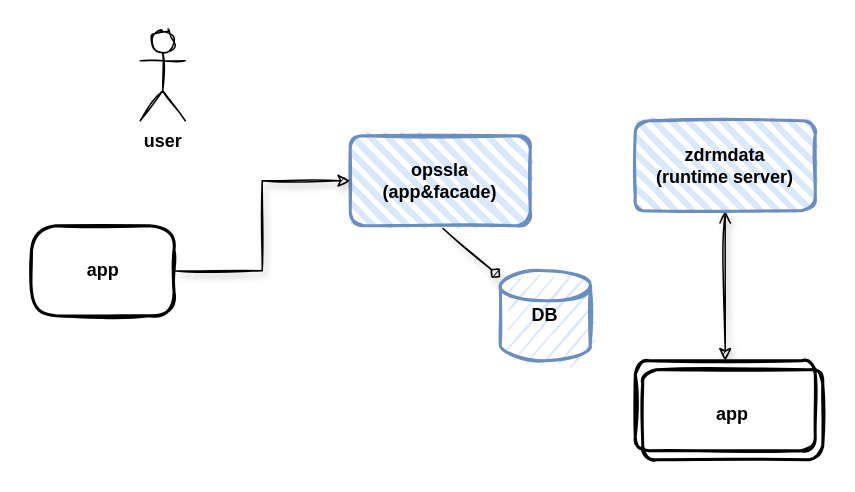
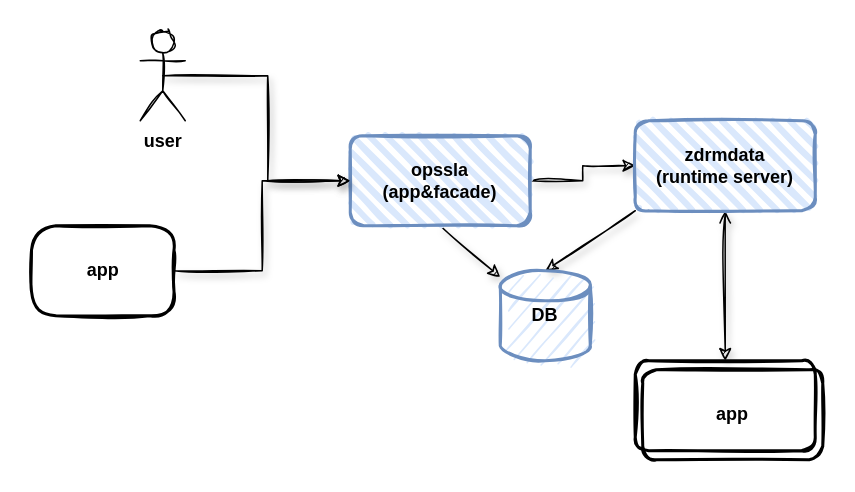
none -> (267, 76)
none -> (583, 179)
none -> (594, 238)
(491, 269) -> (491, 270)
